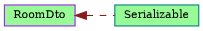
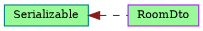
(101, 15) -> (114, 15)
